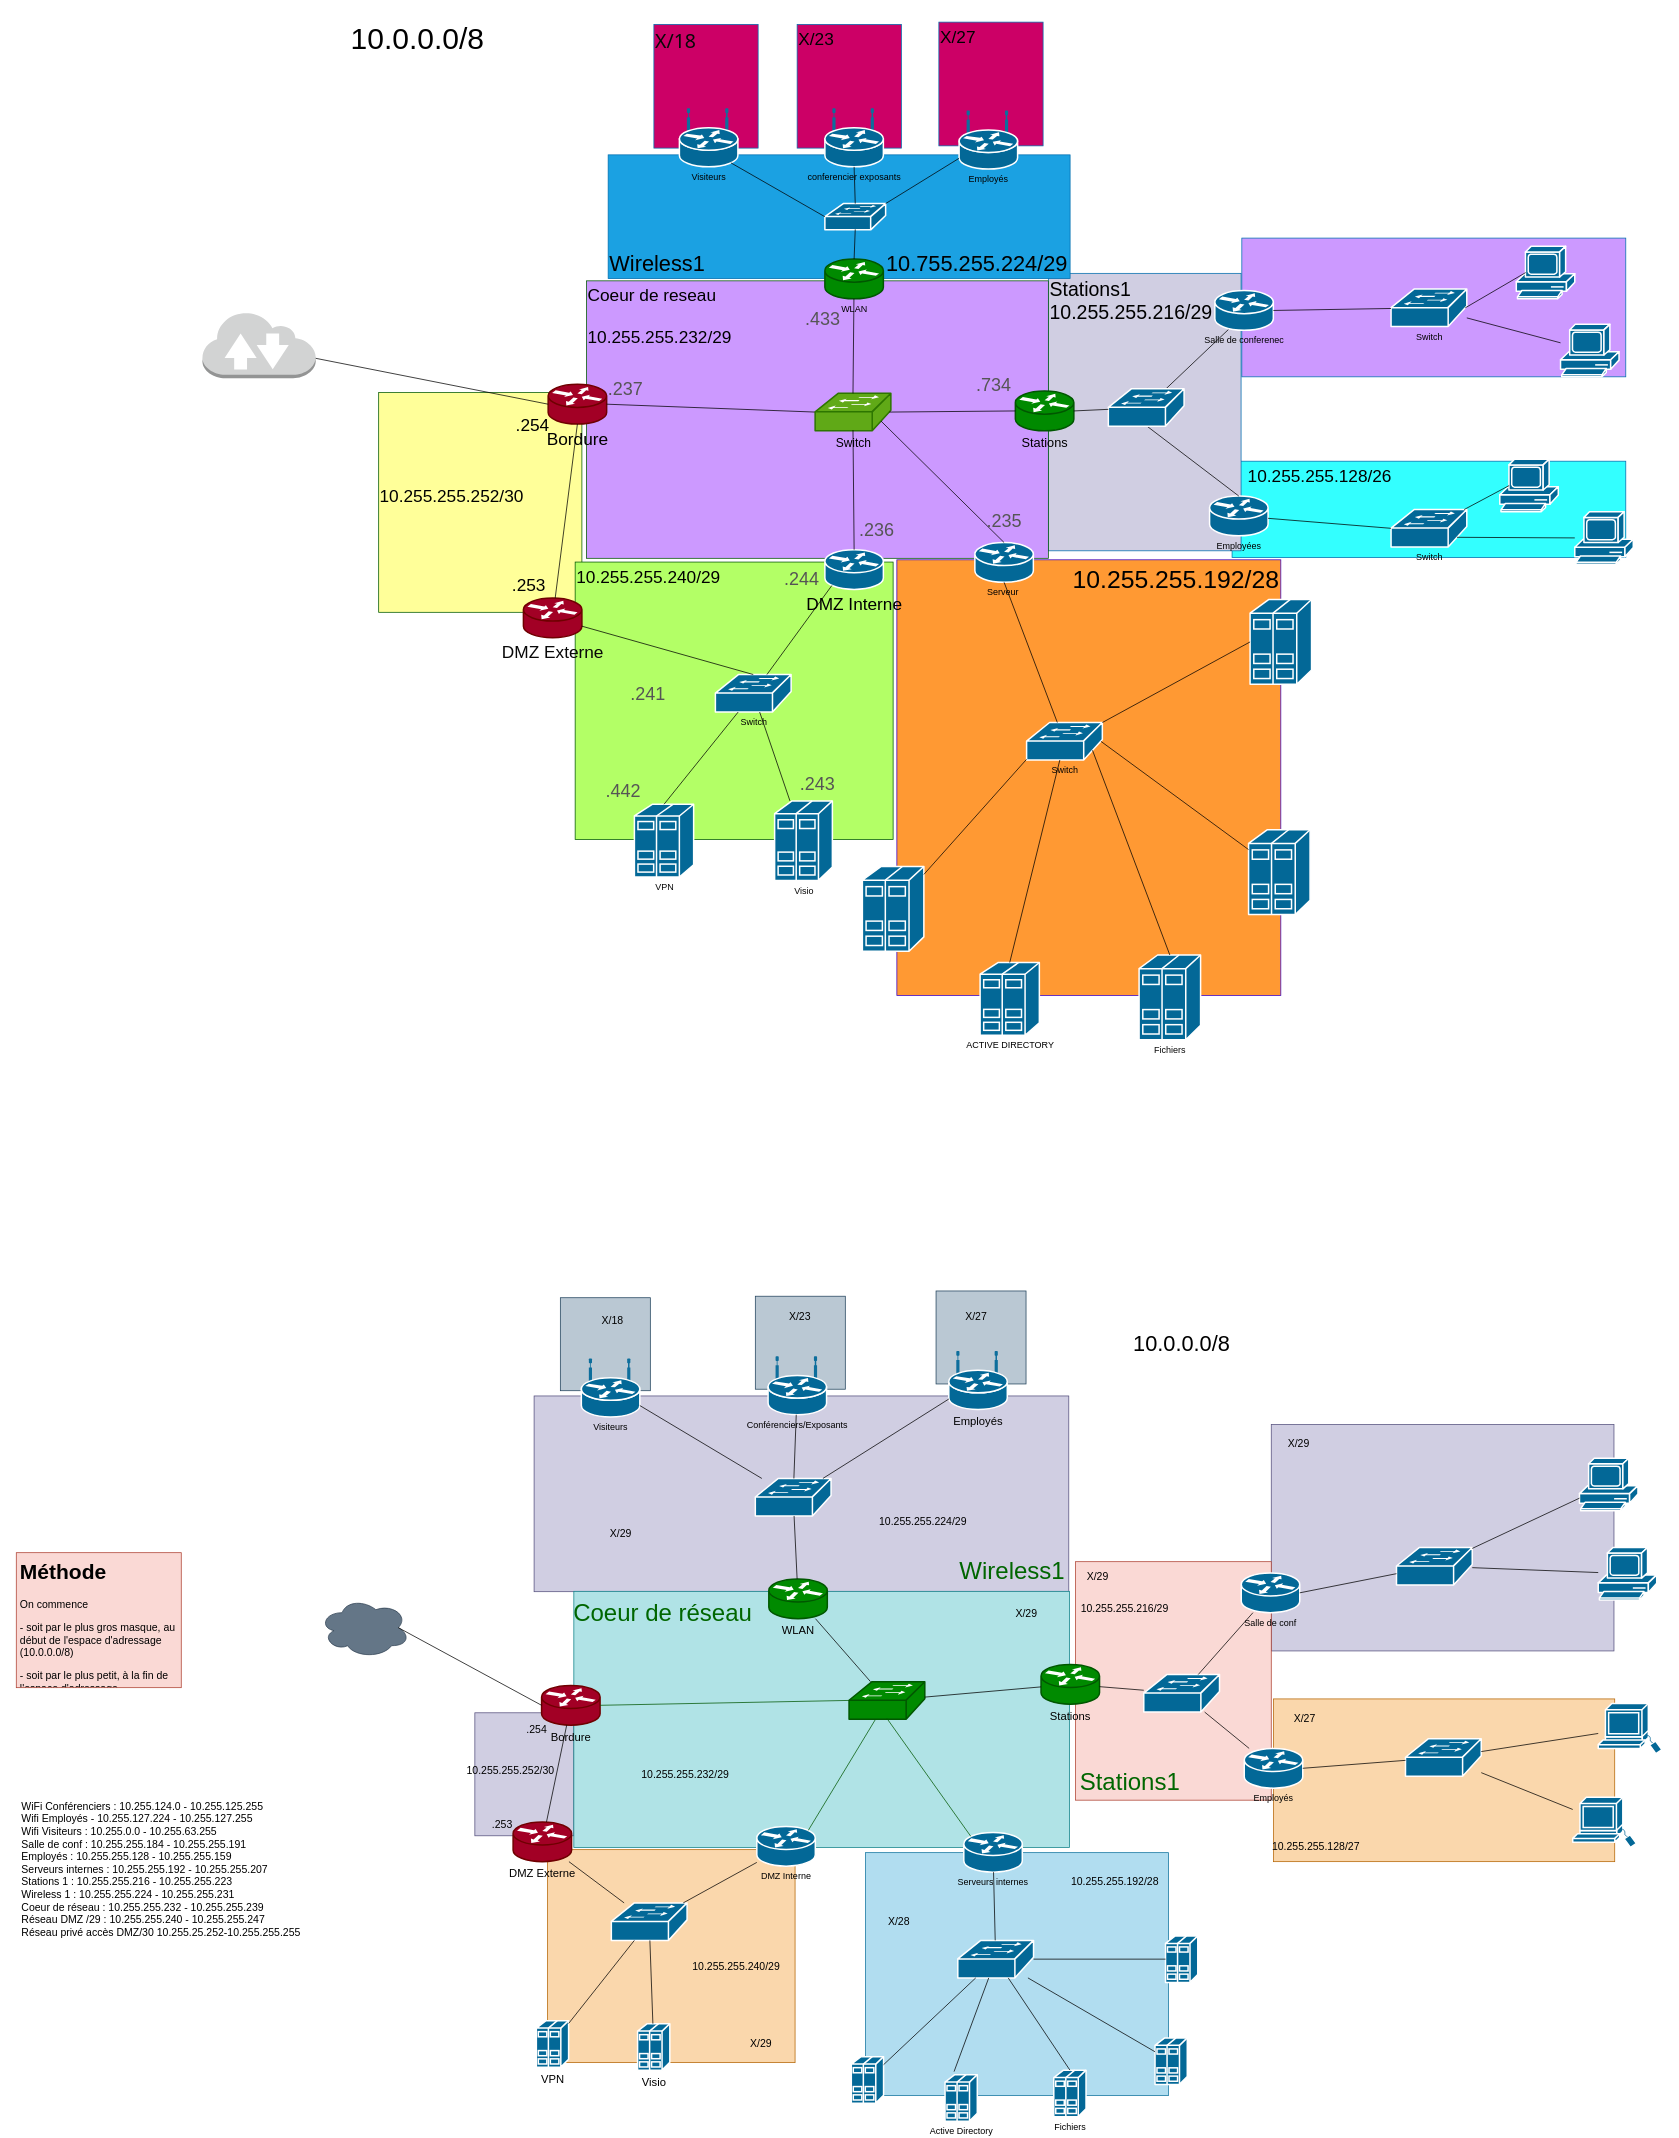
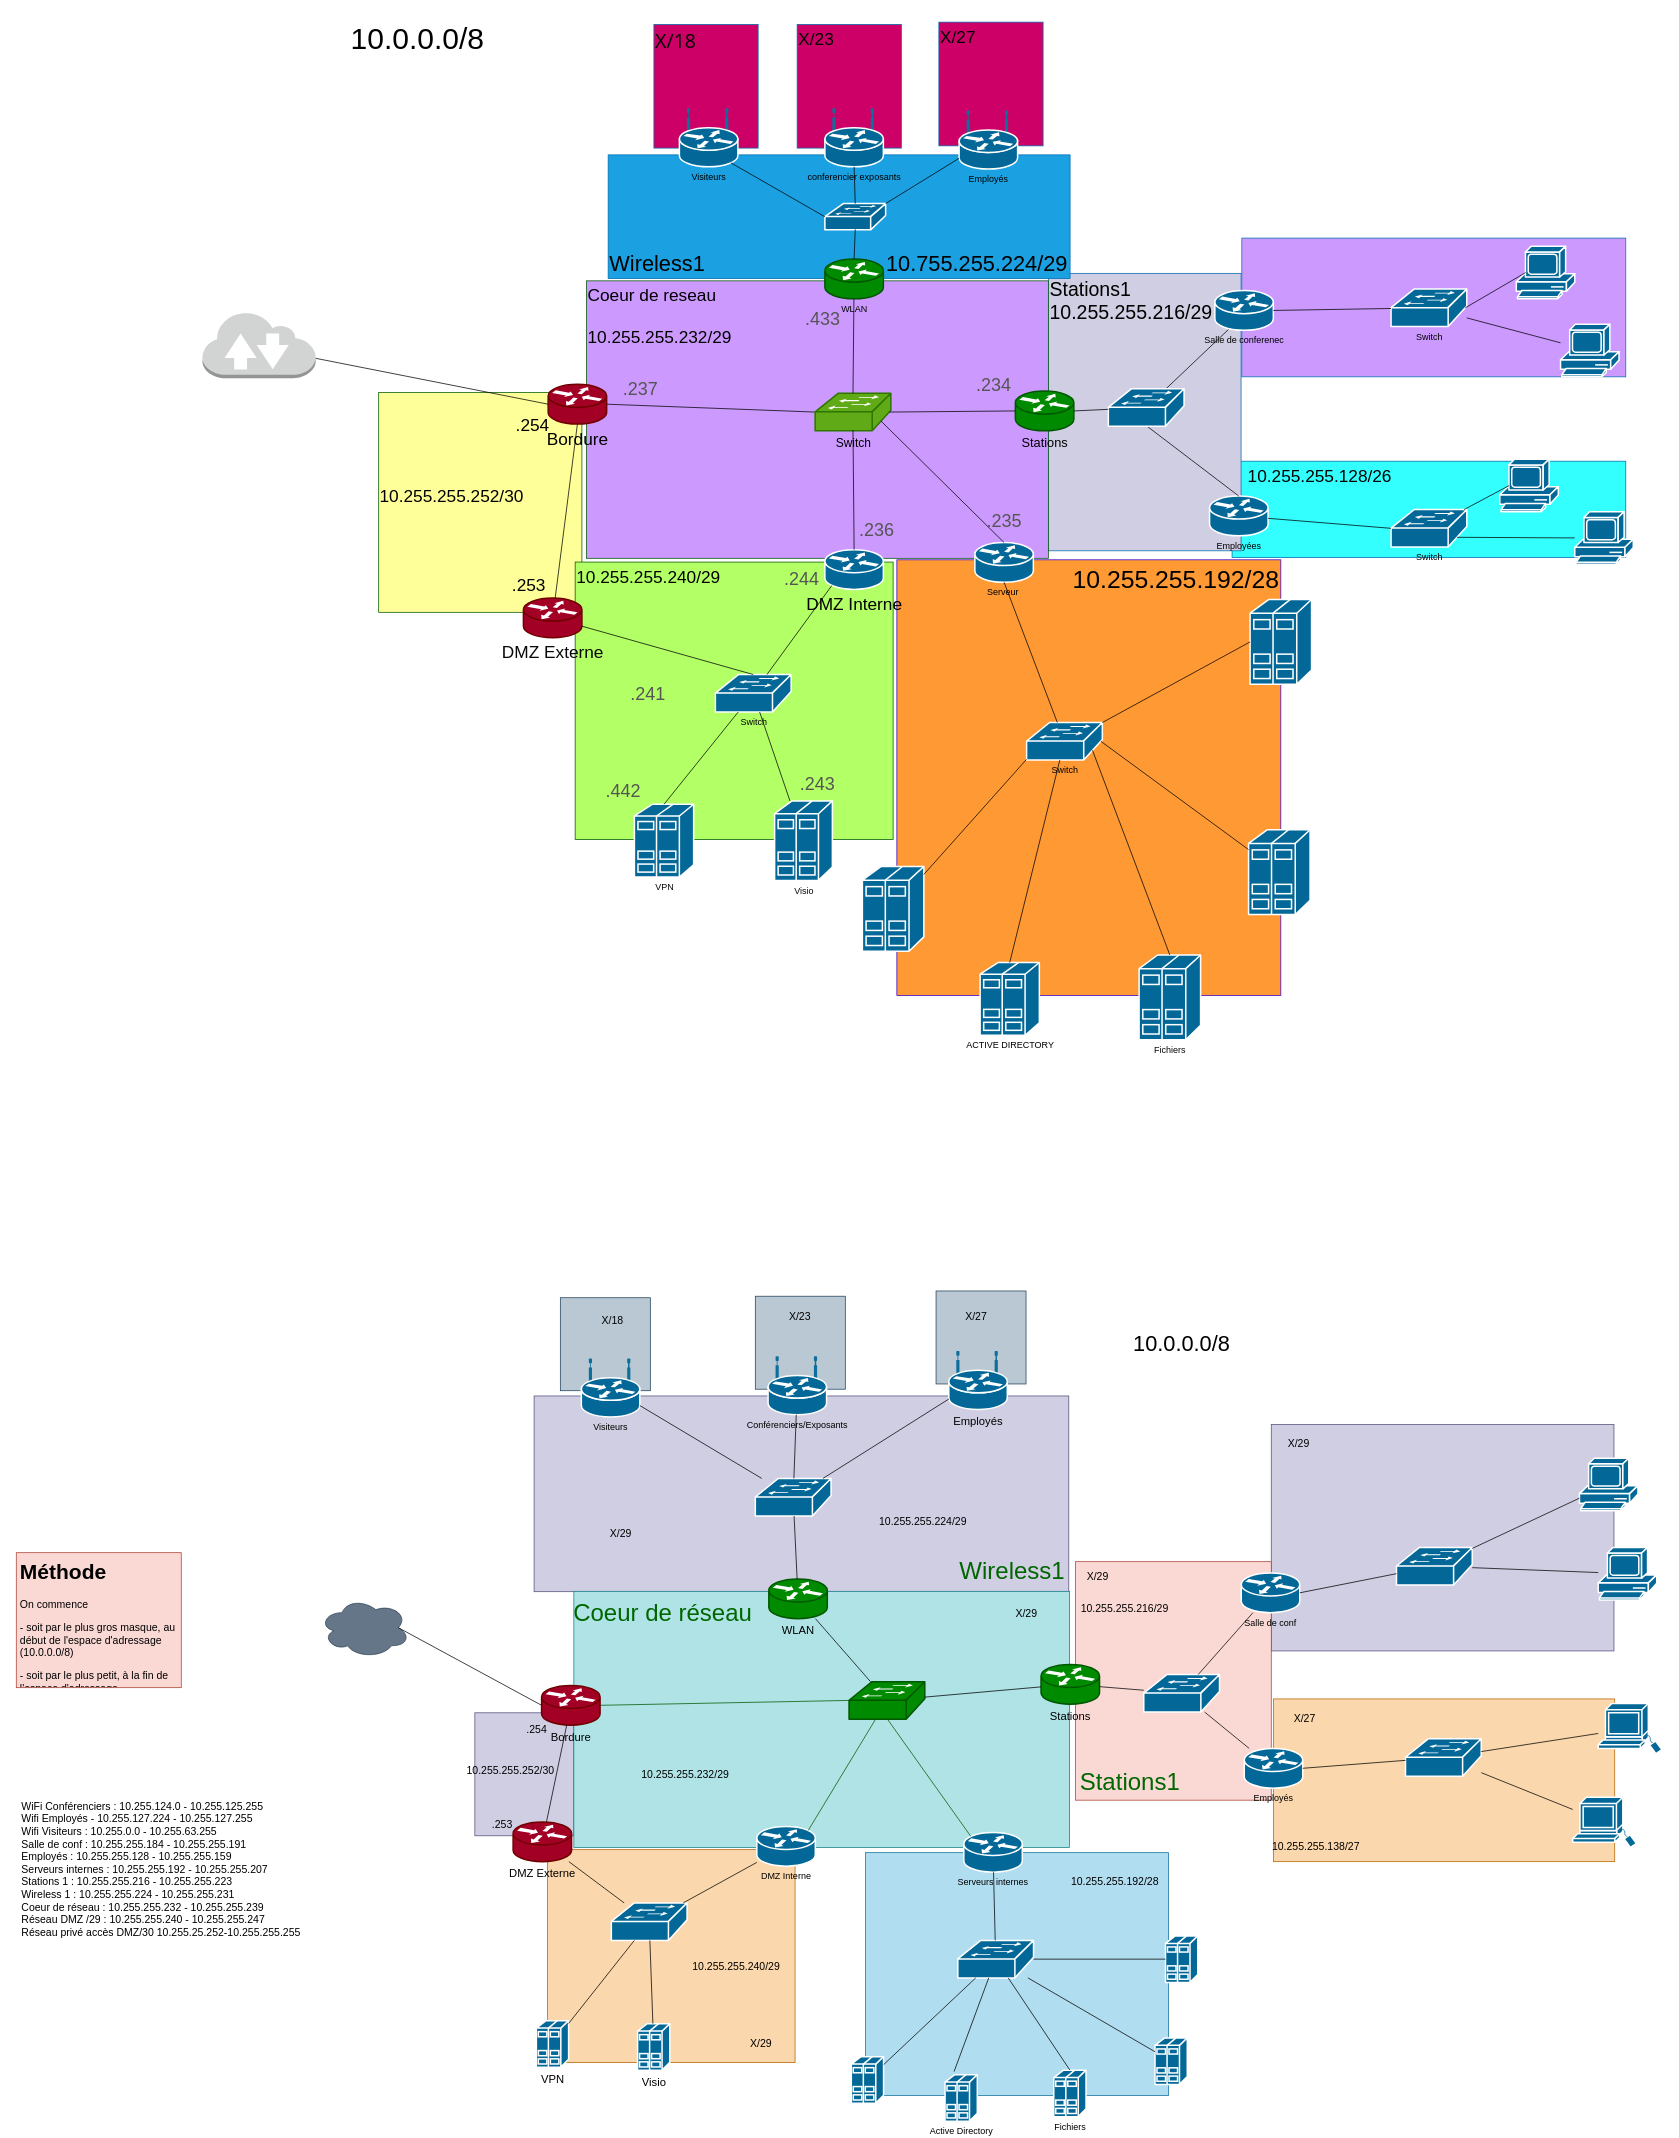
(995, 385) -> (995, 385)
(627, 392) -> (642, 392)
(1316, 1847) -> (1316, 1847)
(899, 1922) -> none
